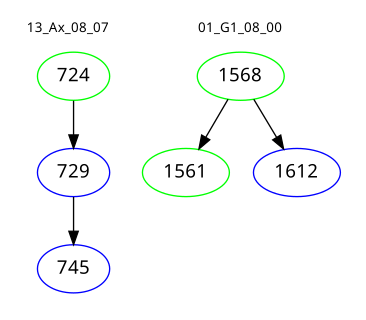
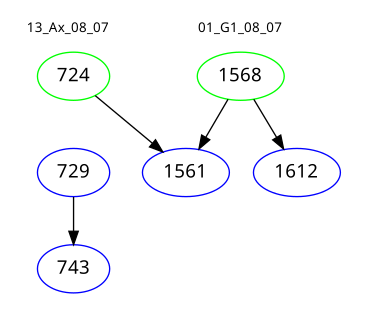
(241, 29) -> (241, 29)
(74, 118) -> (111, 109)
(186, 173) -> (186, 173)
(74, 269) -> (74, 269)
